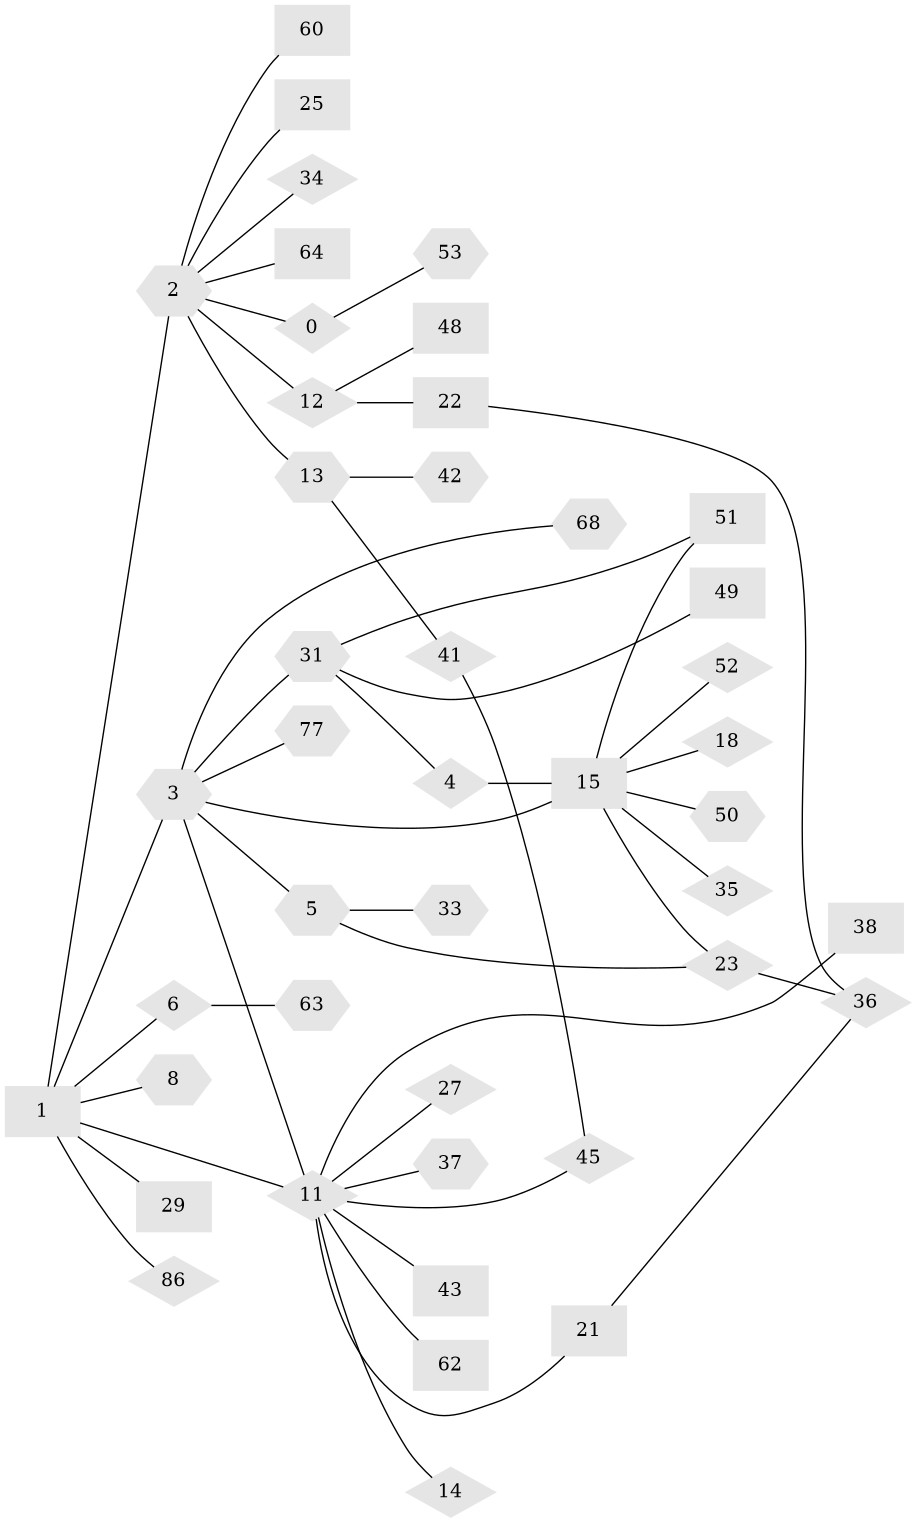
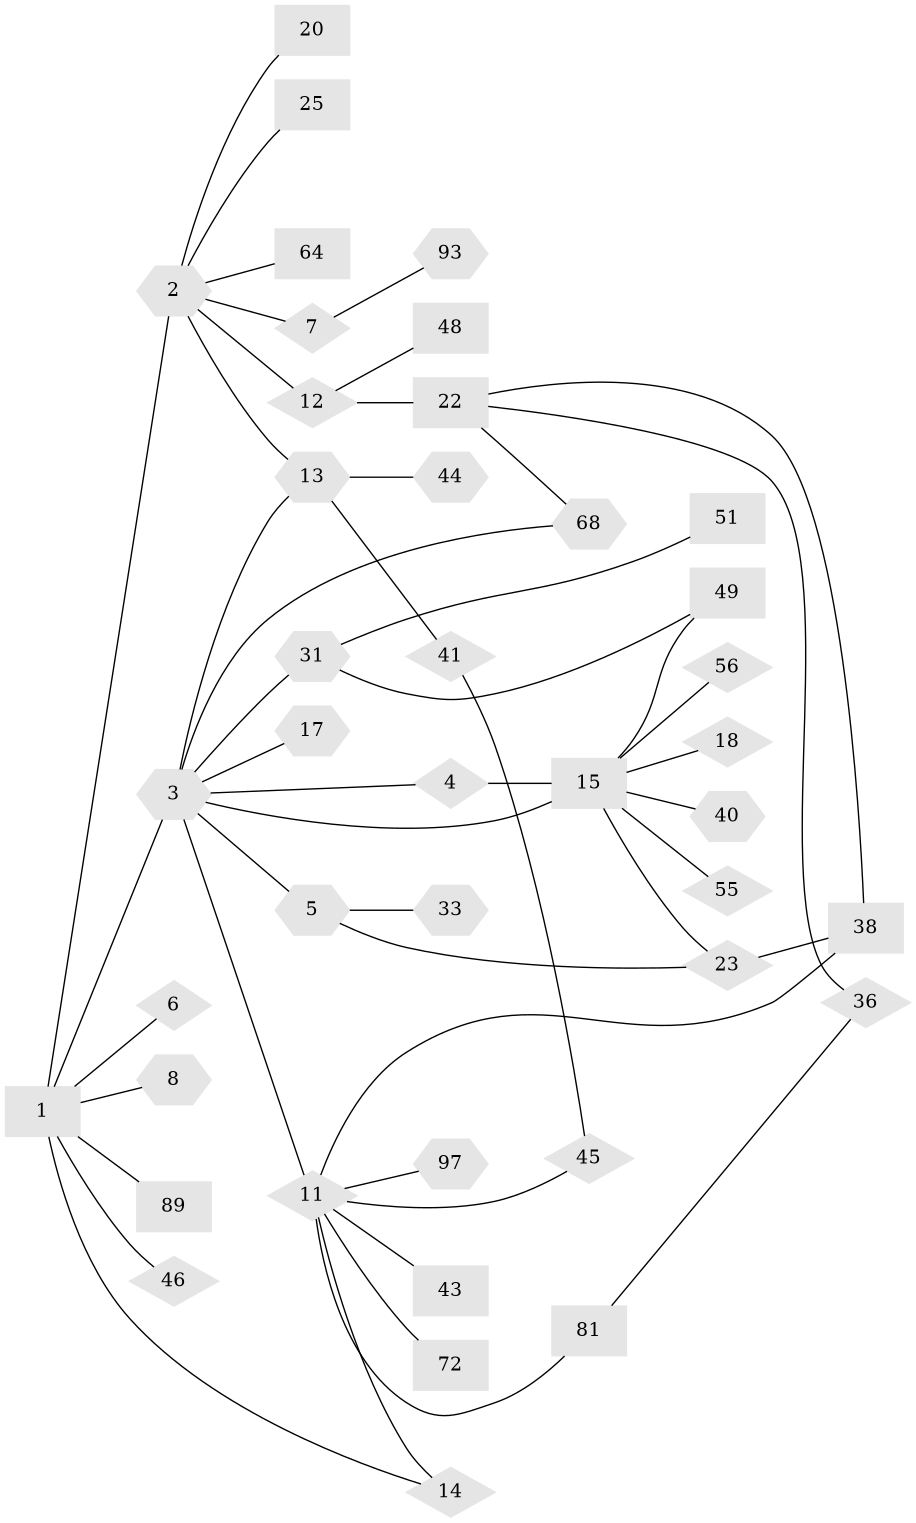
(312, 30) -> (312, 30)
(312, 179) -> none
(451, 254) -> (451, 254)
(312, 328) -> (312, 328)
none -> (524, 466)
(451, 477) -> (451, 477)
none -> (813, 518)
none -> (219, 626)
(630, 657) -> (657, 688)
(728, 668) -> (728, 668)
(386, 721) -> (313, 789)
(312, 731) -> (312, 731)
(728, 816) -> (728, 816)
(728, 891) -> (728, 891)
(787, 981) -> (793, 948)
(312, 1005) -> none
(451, 1090) -> none
(182, 1155) -> (181, 1365)
(451, 1164) -> (451, 1164)
(174, 1207) -> (174, 1207)
(174, 1281) -> (174, 1281)
(589, 1331) -> (589, 1331)
(451, 1365) -> (451, 1365)
